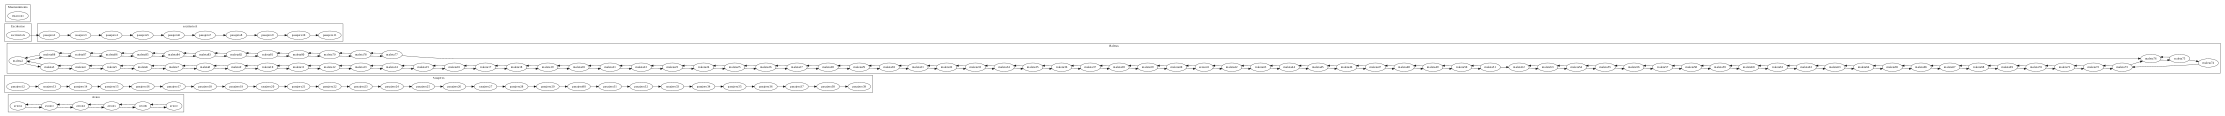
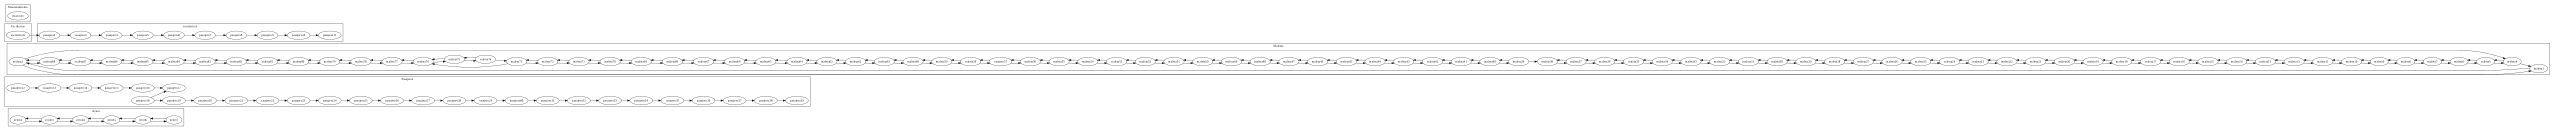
none -> (471, 58)
none -> (409, 60)
none -> (1158, 63)
(1204, 67) -> (1461, 62)
(1663, 67) -> (1000, 62)
(64, 69) -> (1264, 51)
(1132, 69) -> none
(188, 87) -> (157, 95)
